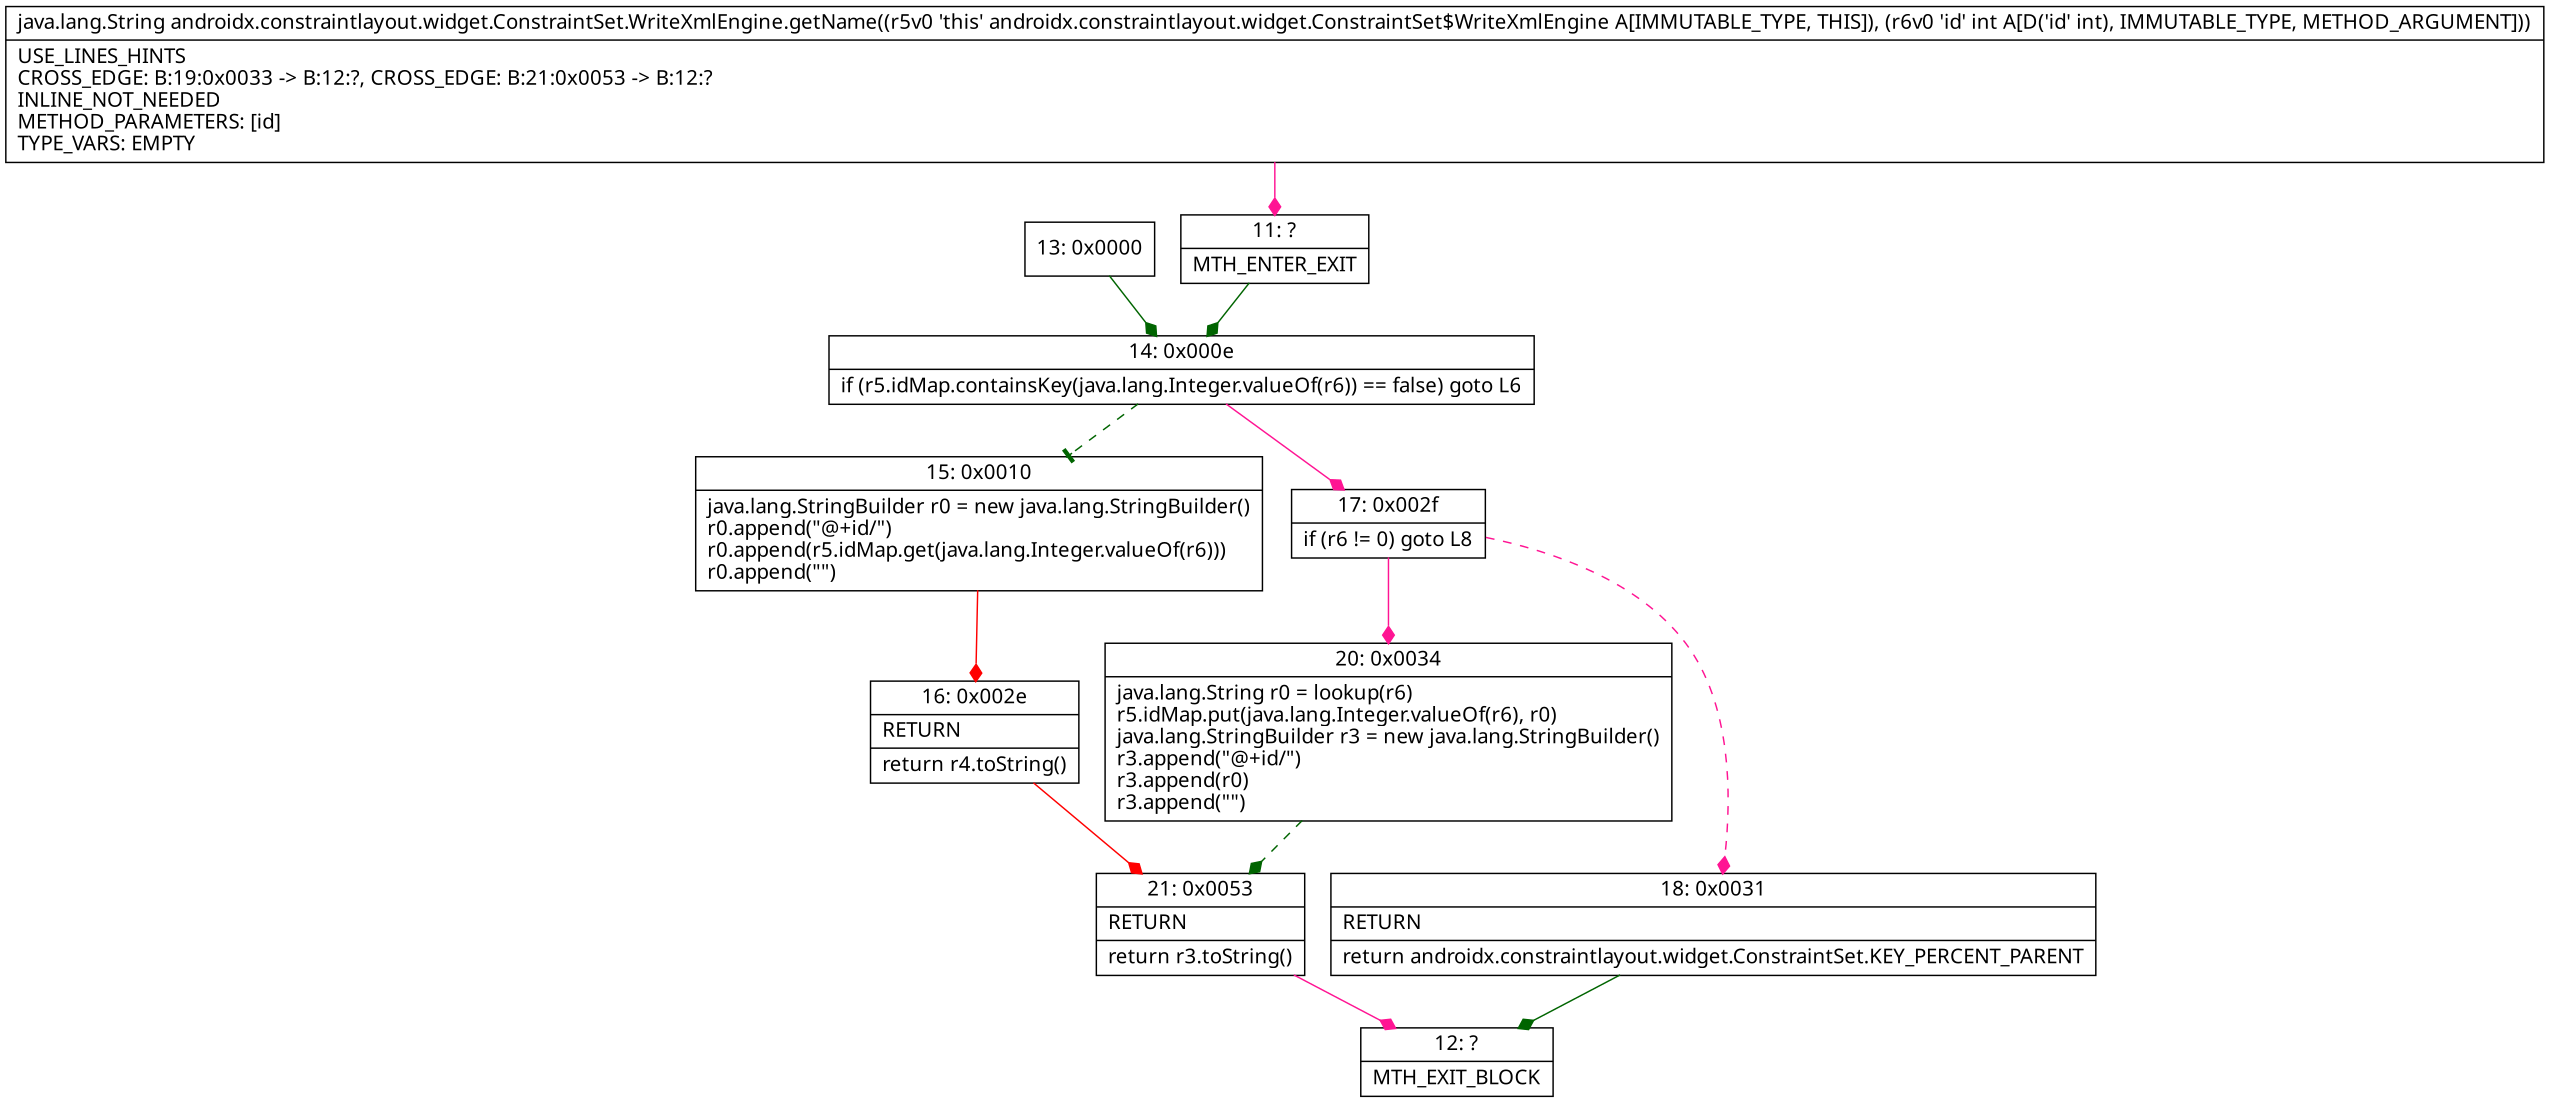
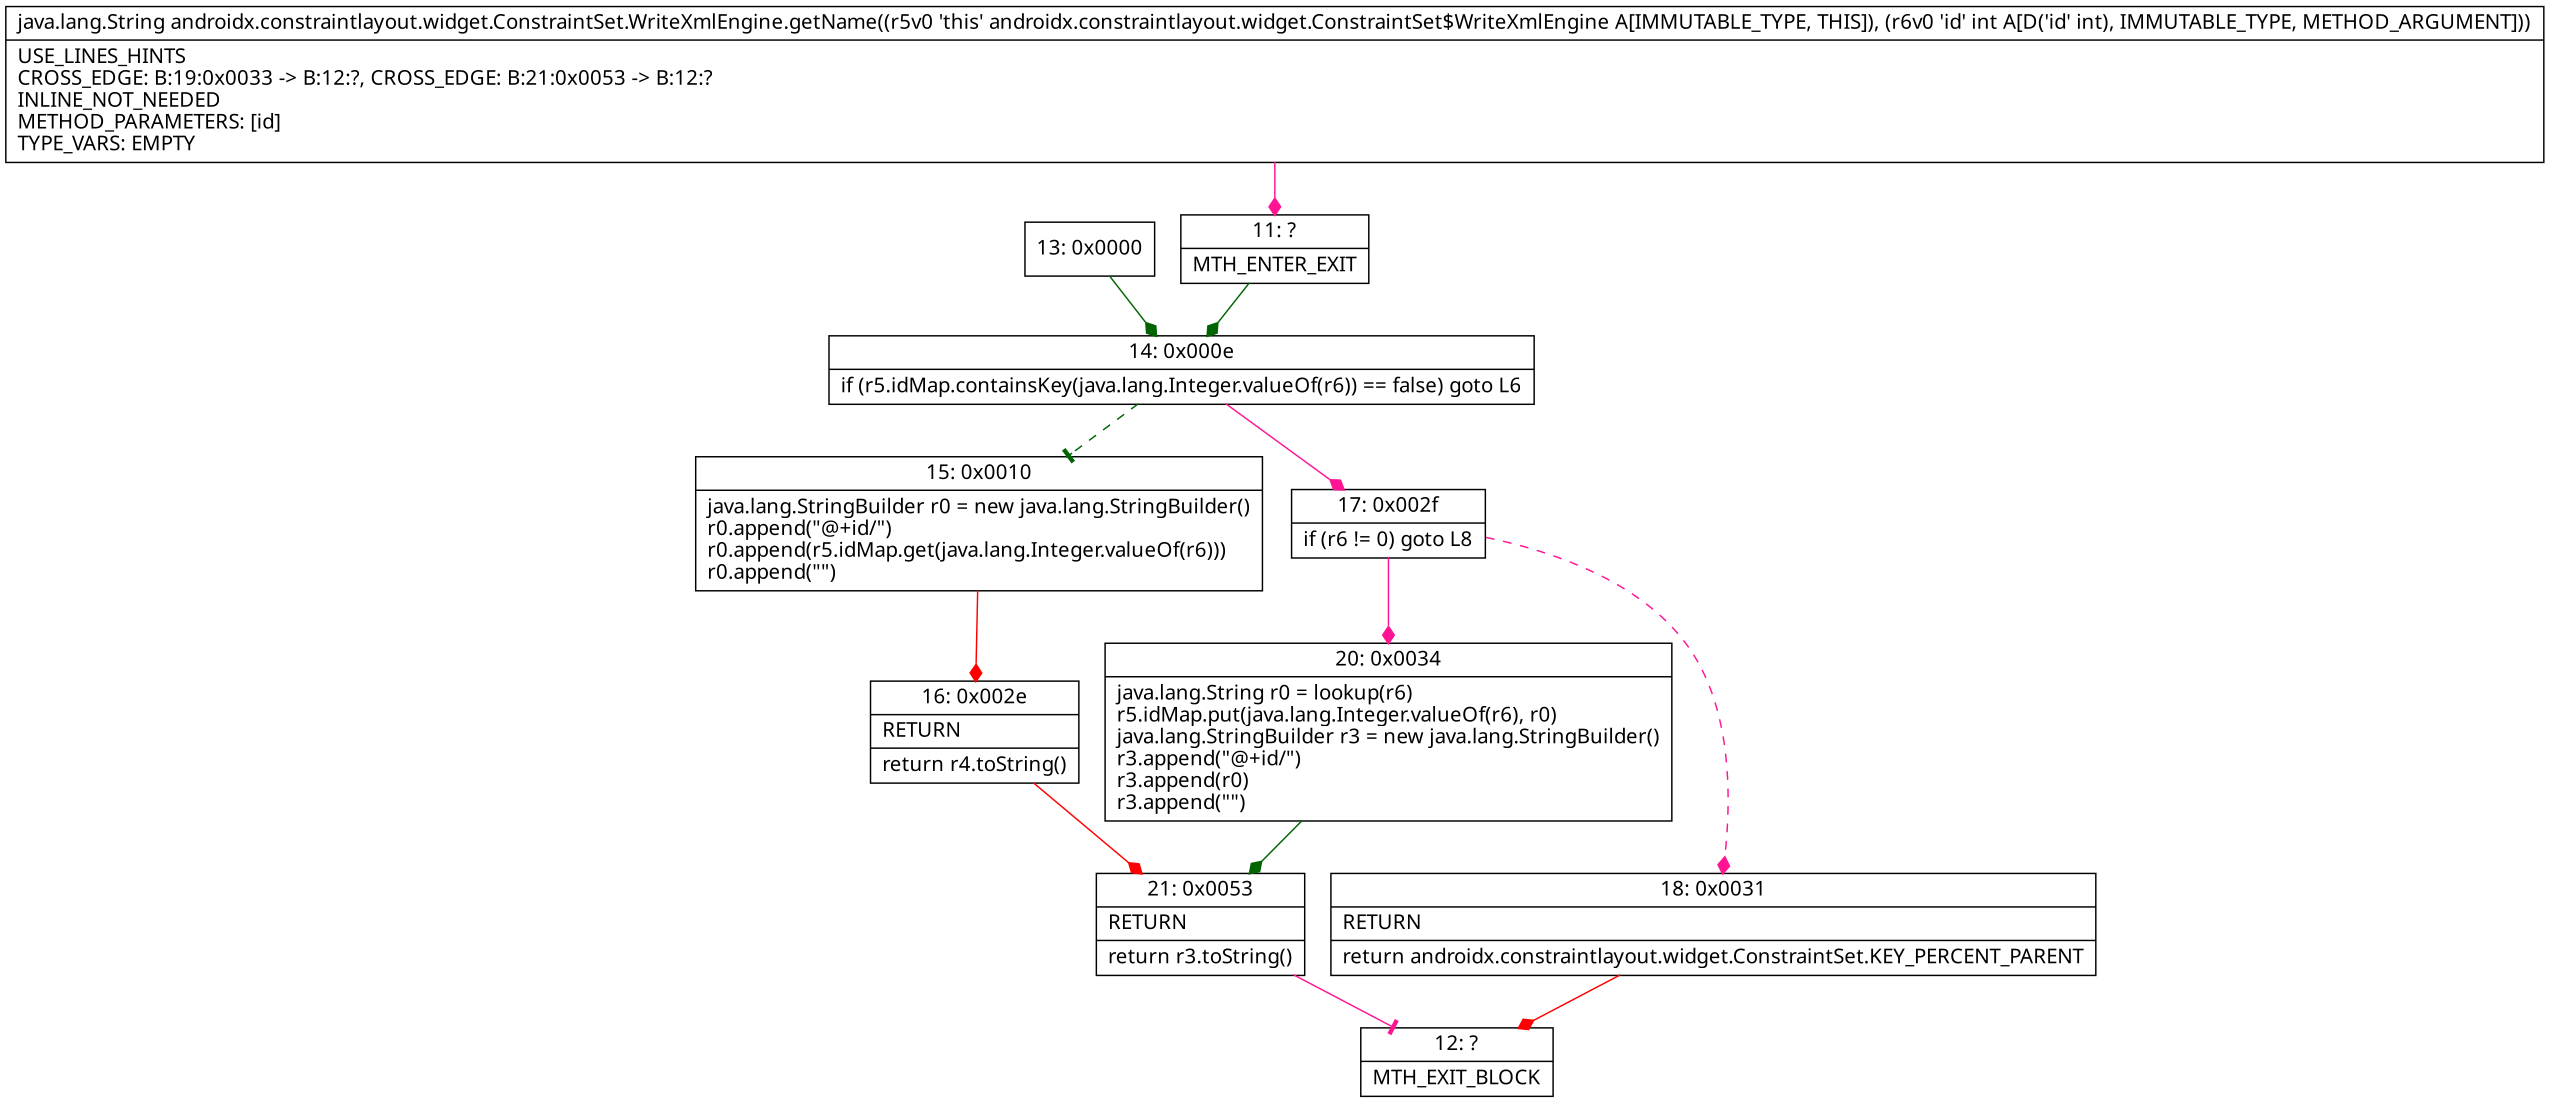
(1282, 841) -> (1282, 841)
(1577, 998) -> (1577, 998)
(1341, 1000) -> (1341, 1000)
